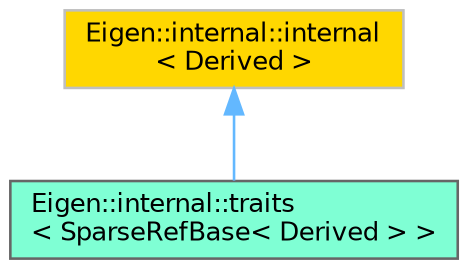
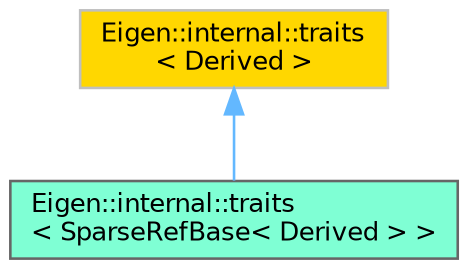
(234, 49) -> (234, 49)
